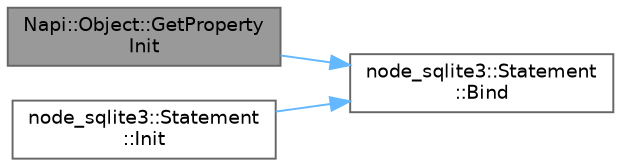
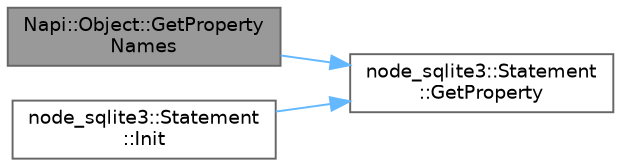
(144, 37) -> (144, 37)
(482, 83) -> (482, 83)
